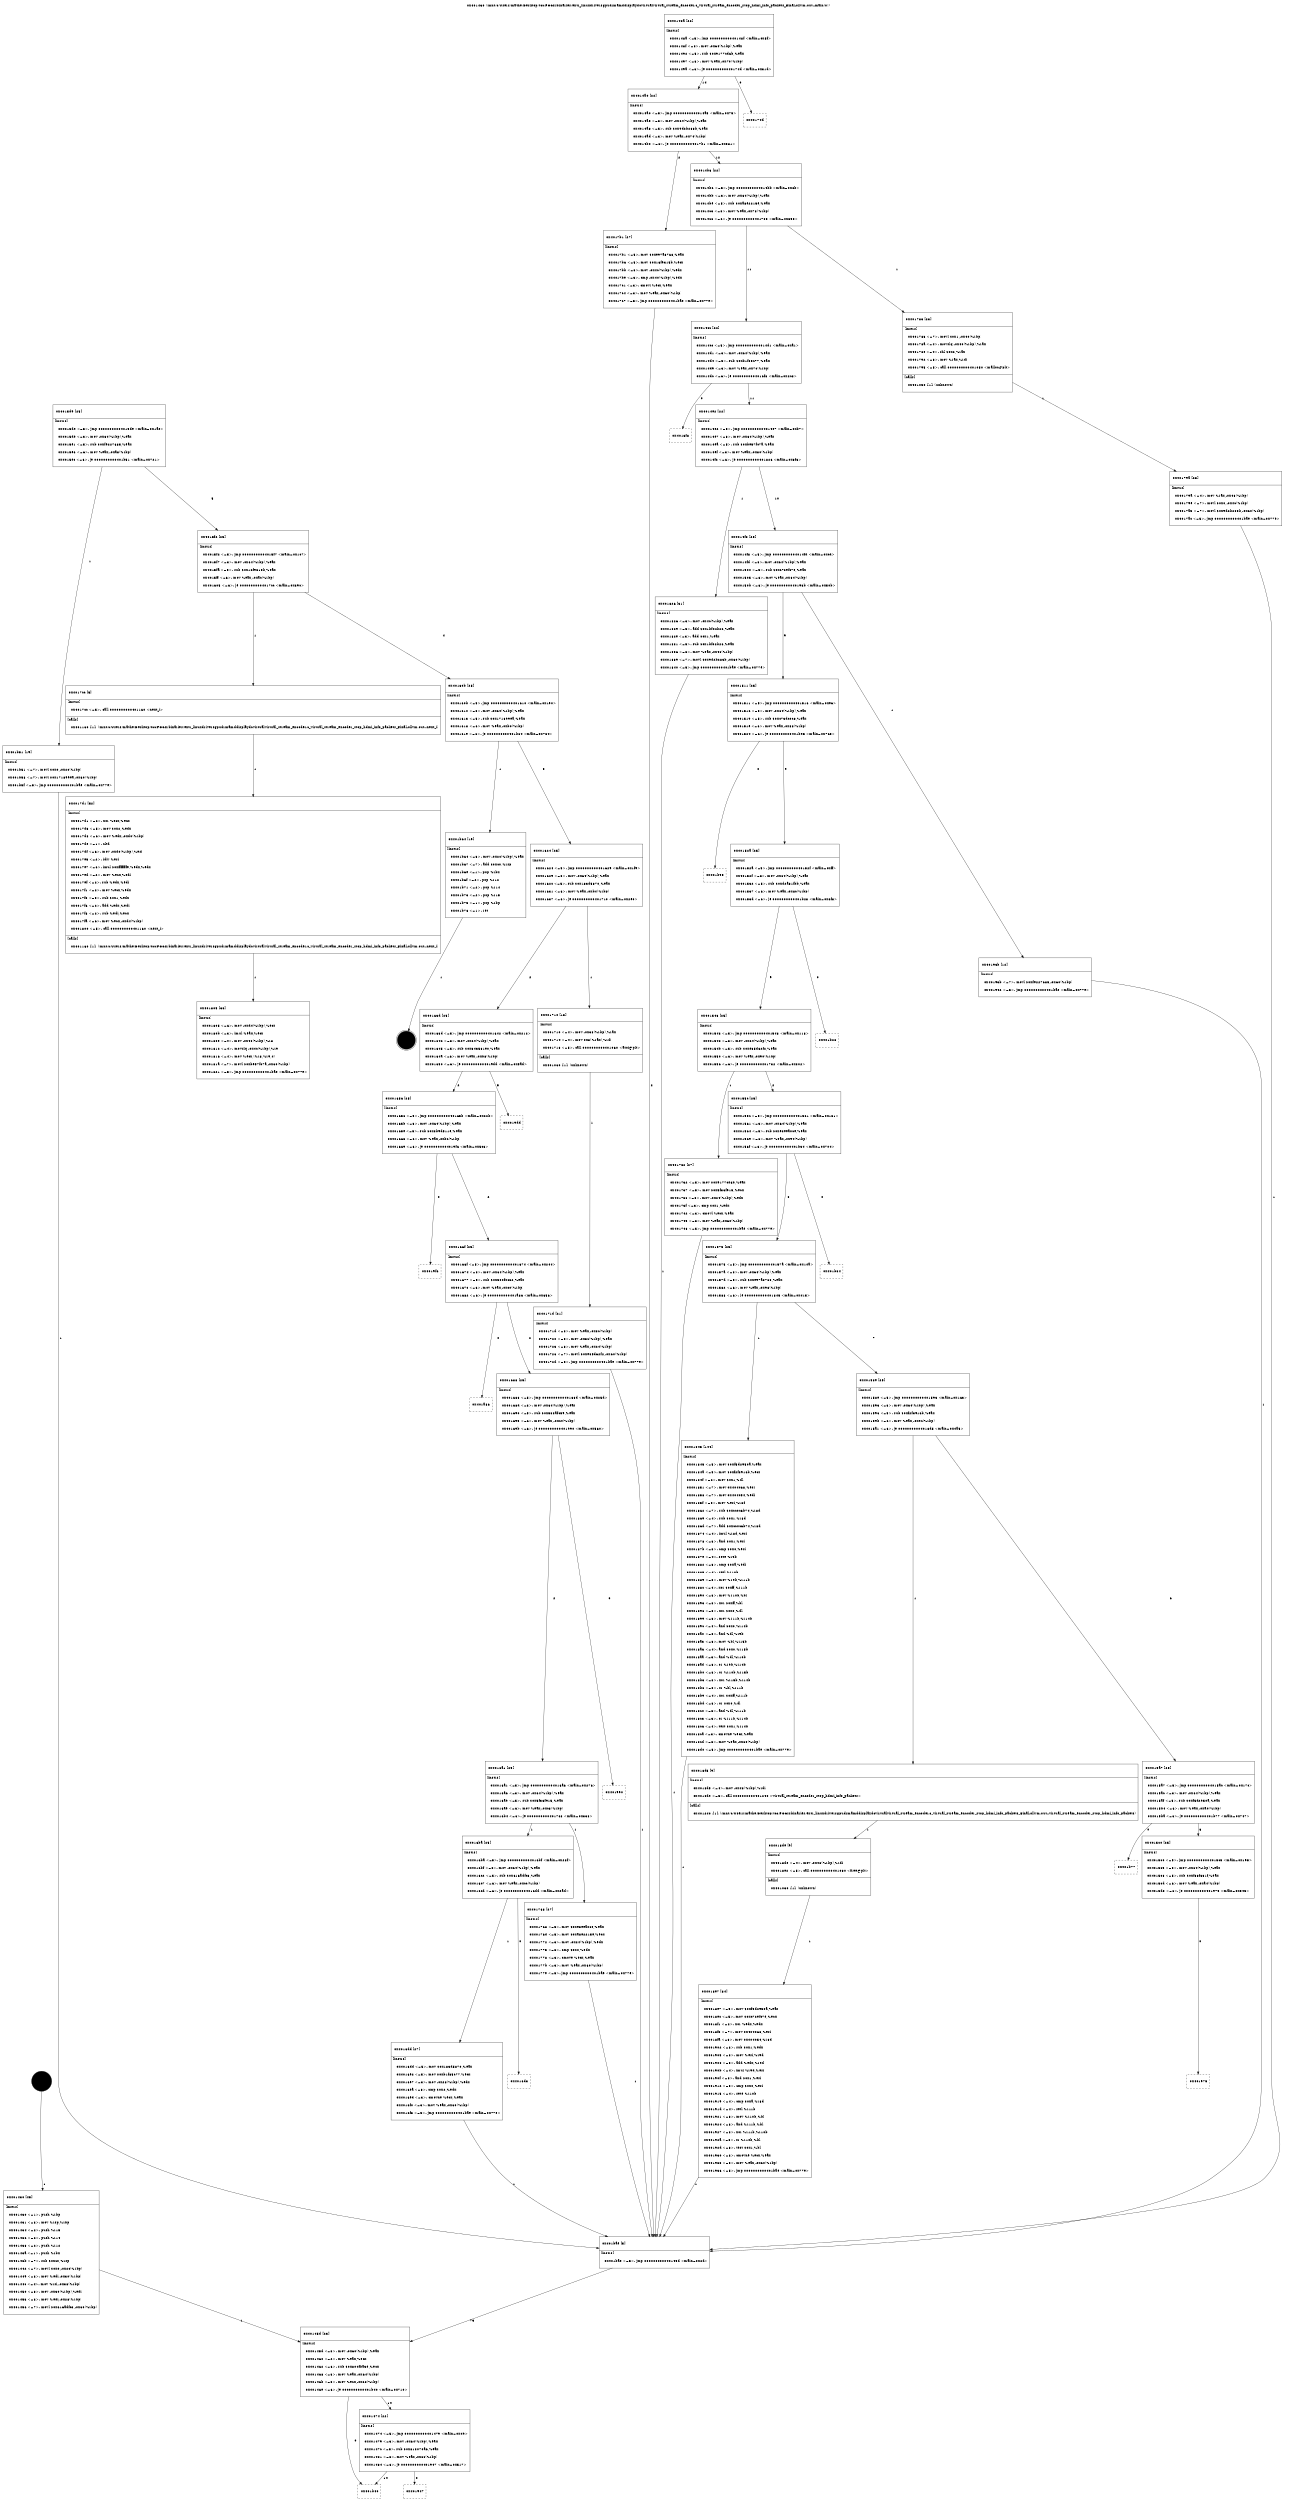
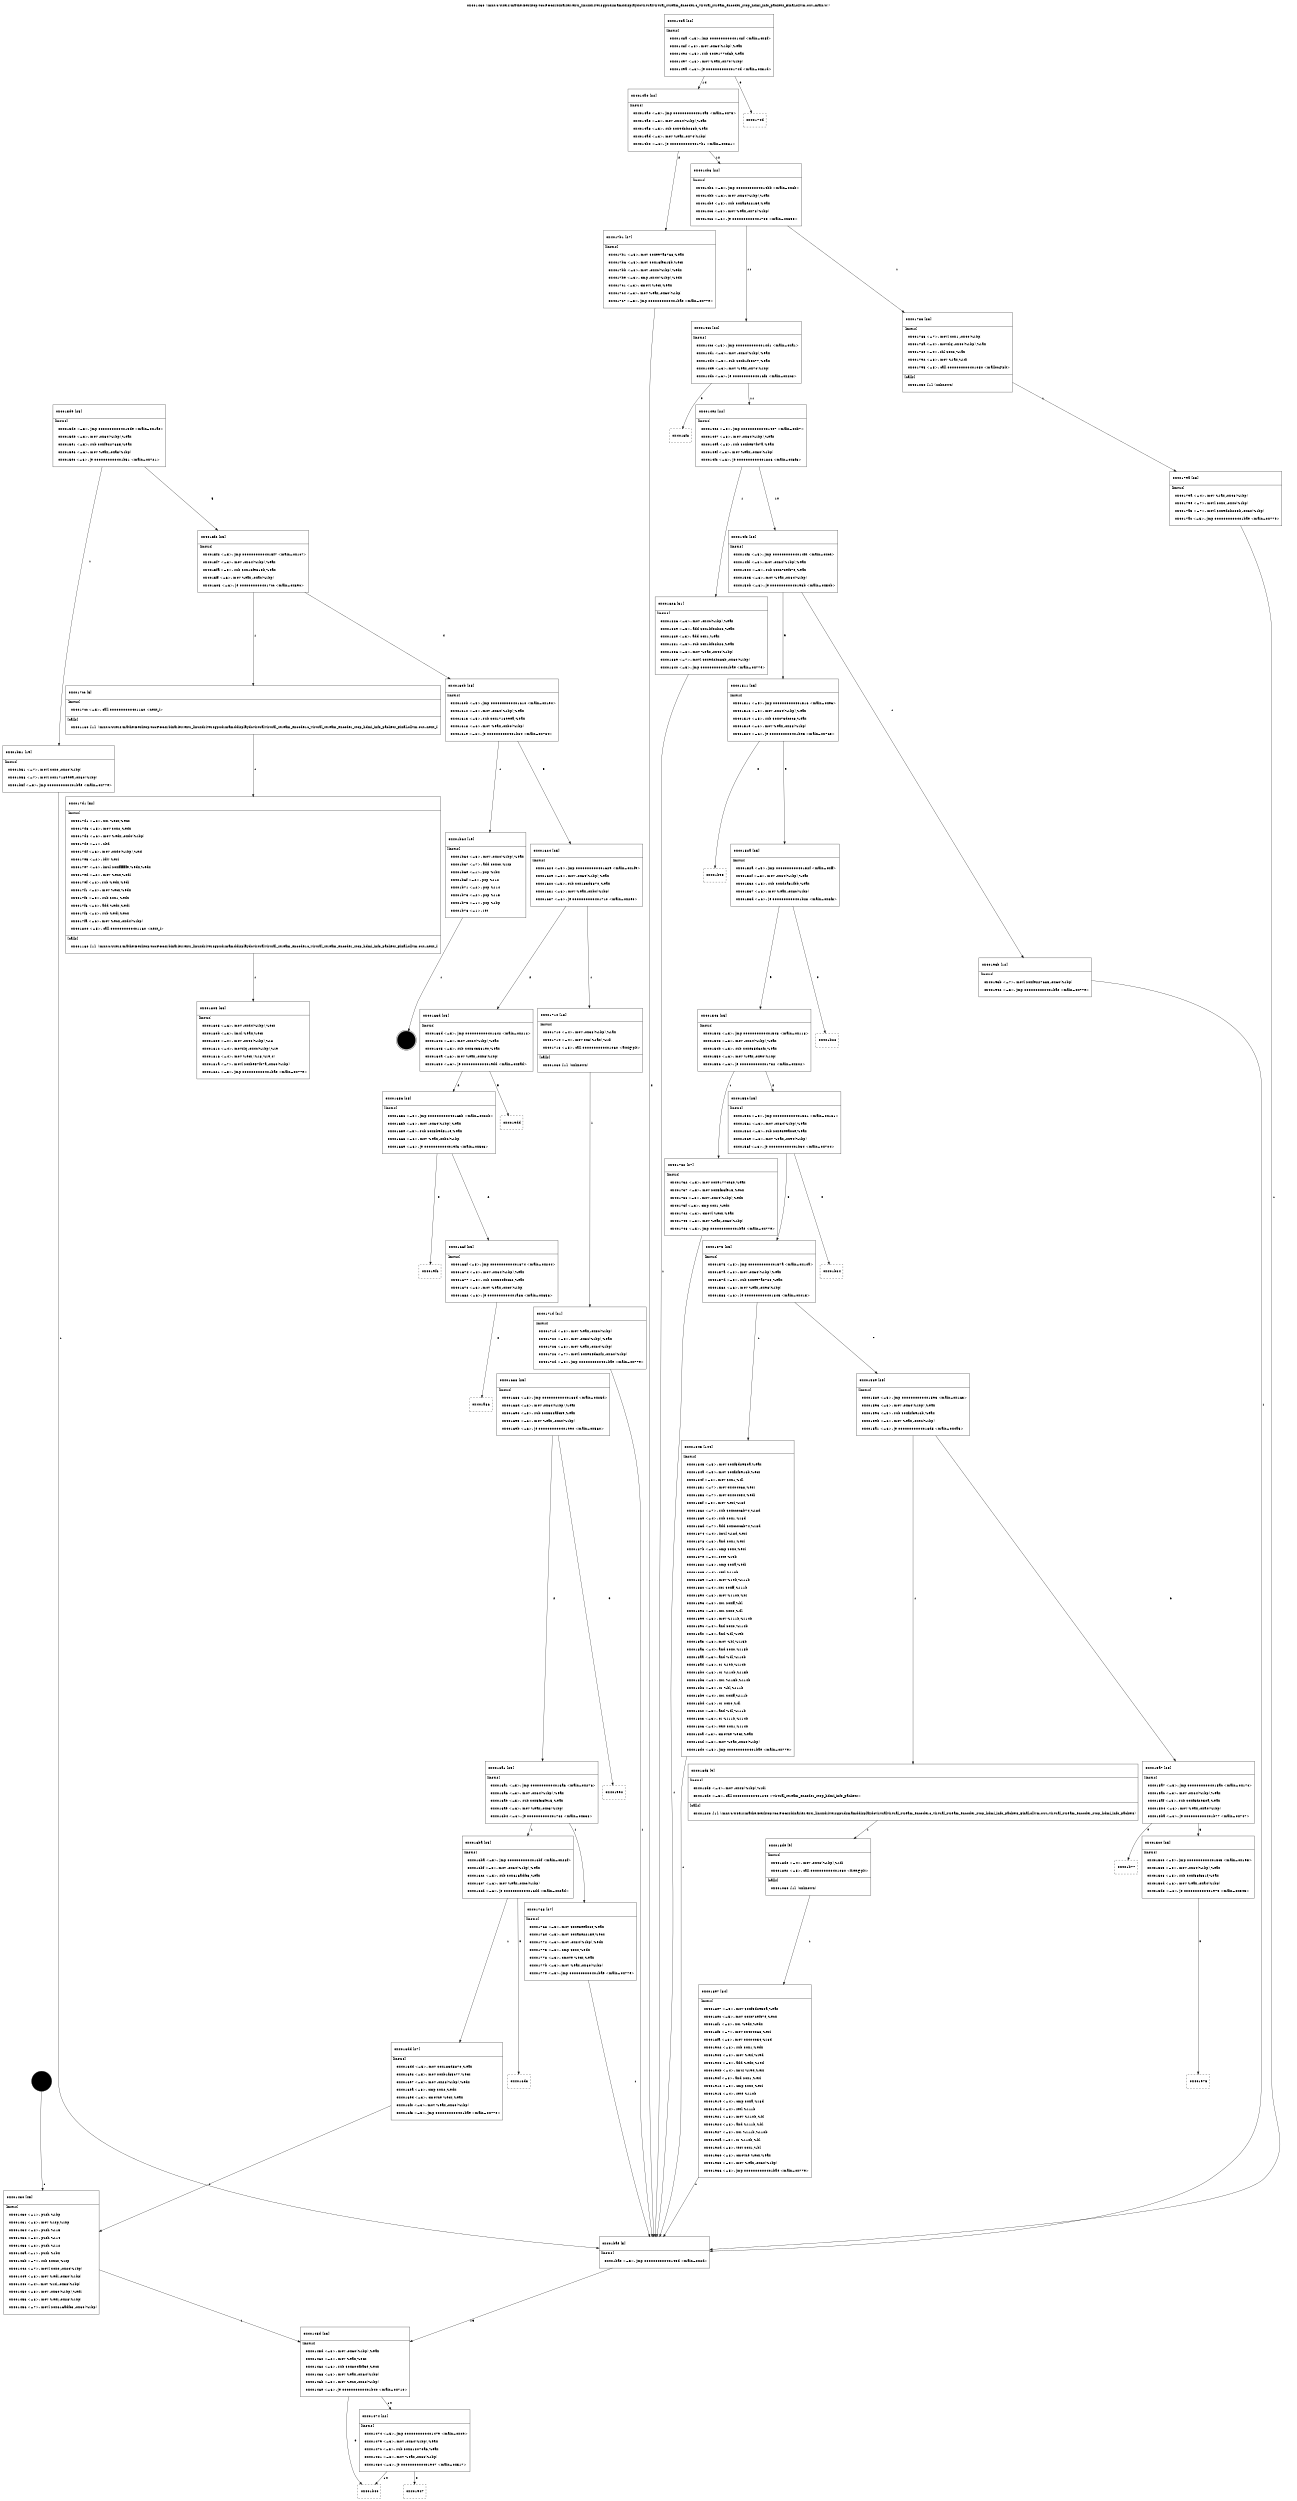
(516, 1337) -> none
(523, 2192) -> (246, 2168)
(472, 2321) -> (472, 2321)
